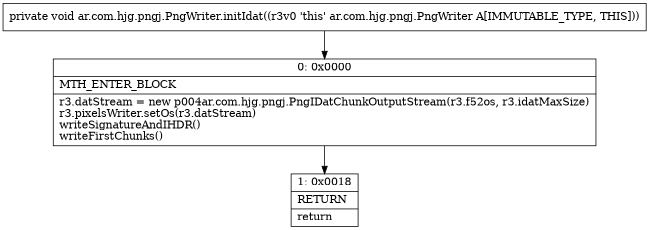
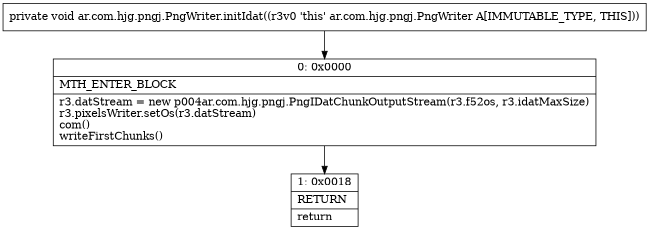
(130, 125) -> (75, 125)
